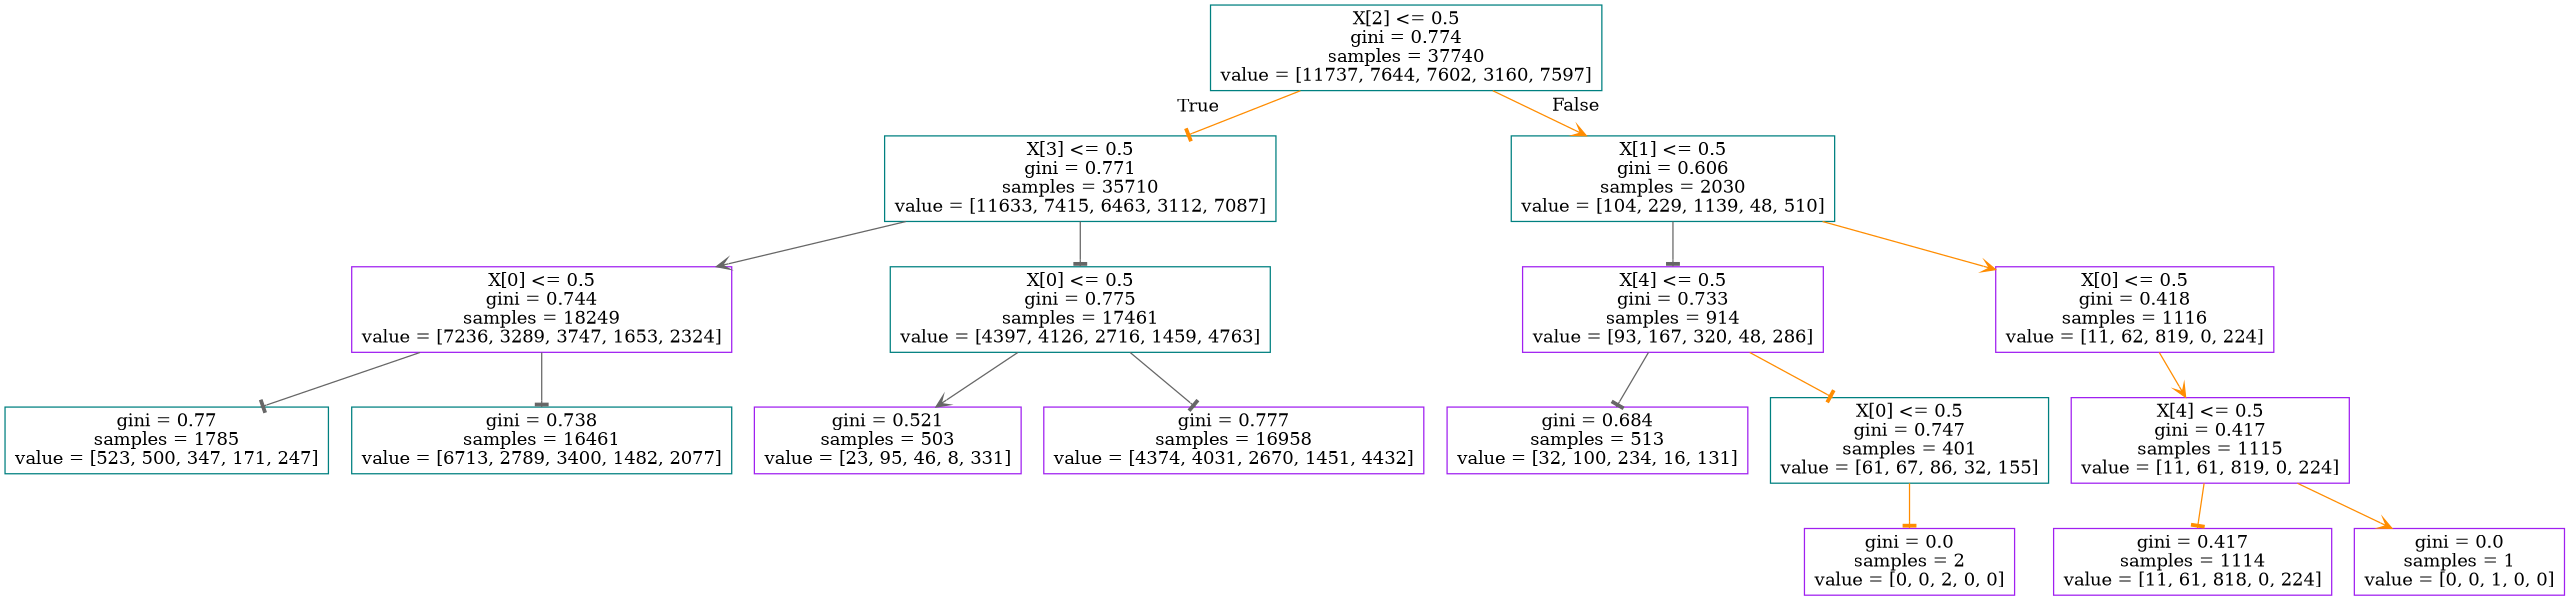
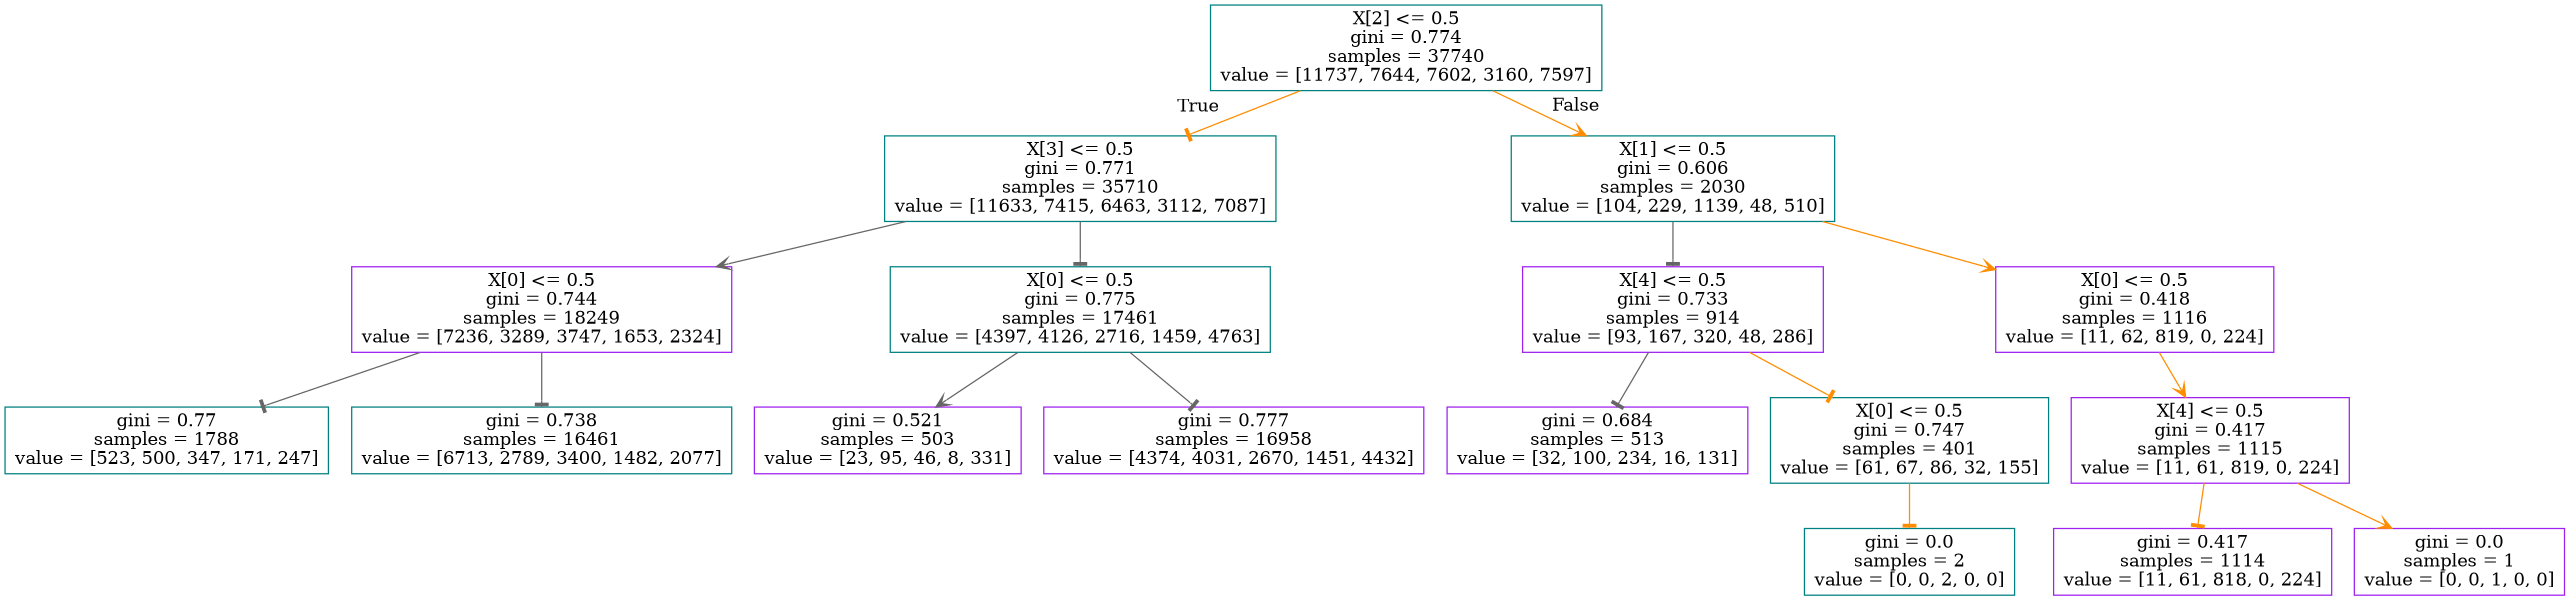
(167, 440) -> (167, 440)
(1910, 562) -> (1910, 562)
